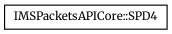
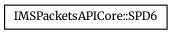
(86, 17) -> (86, 17)
